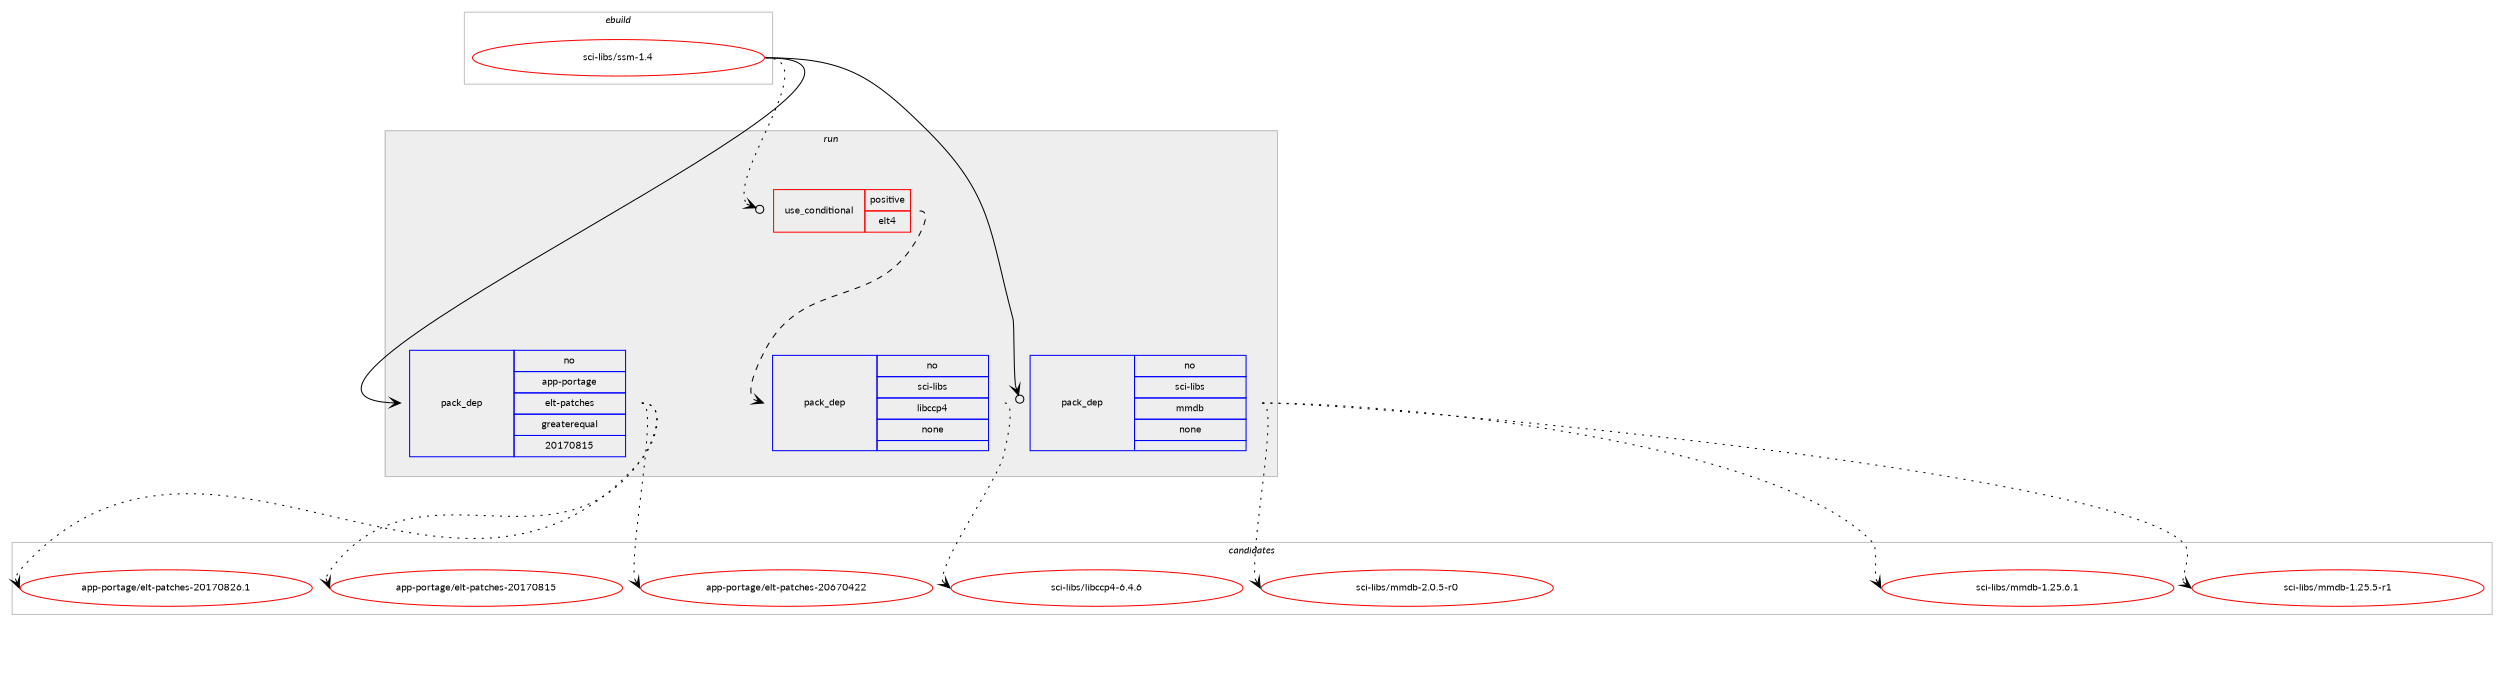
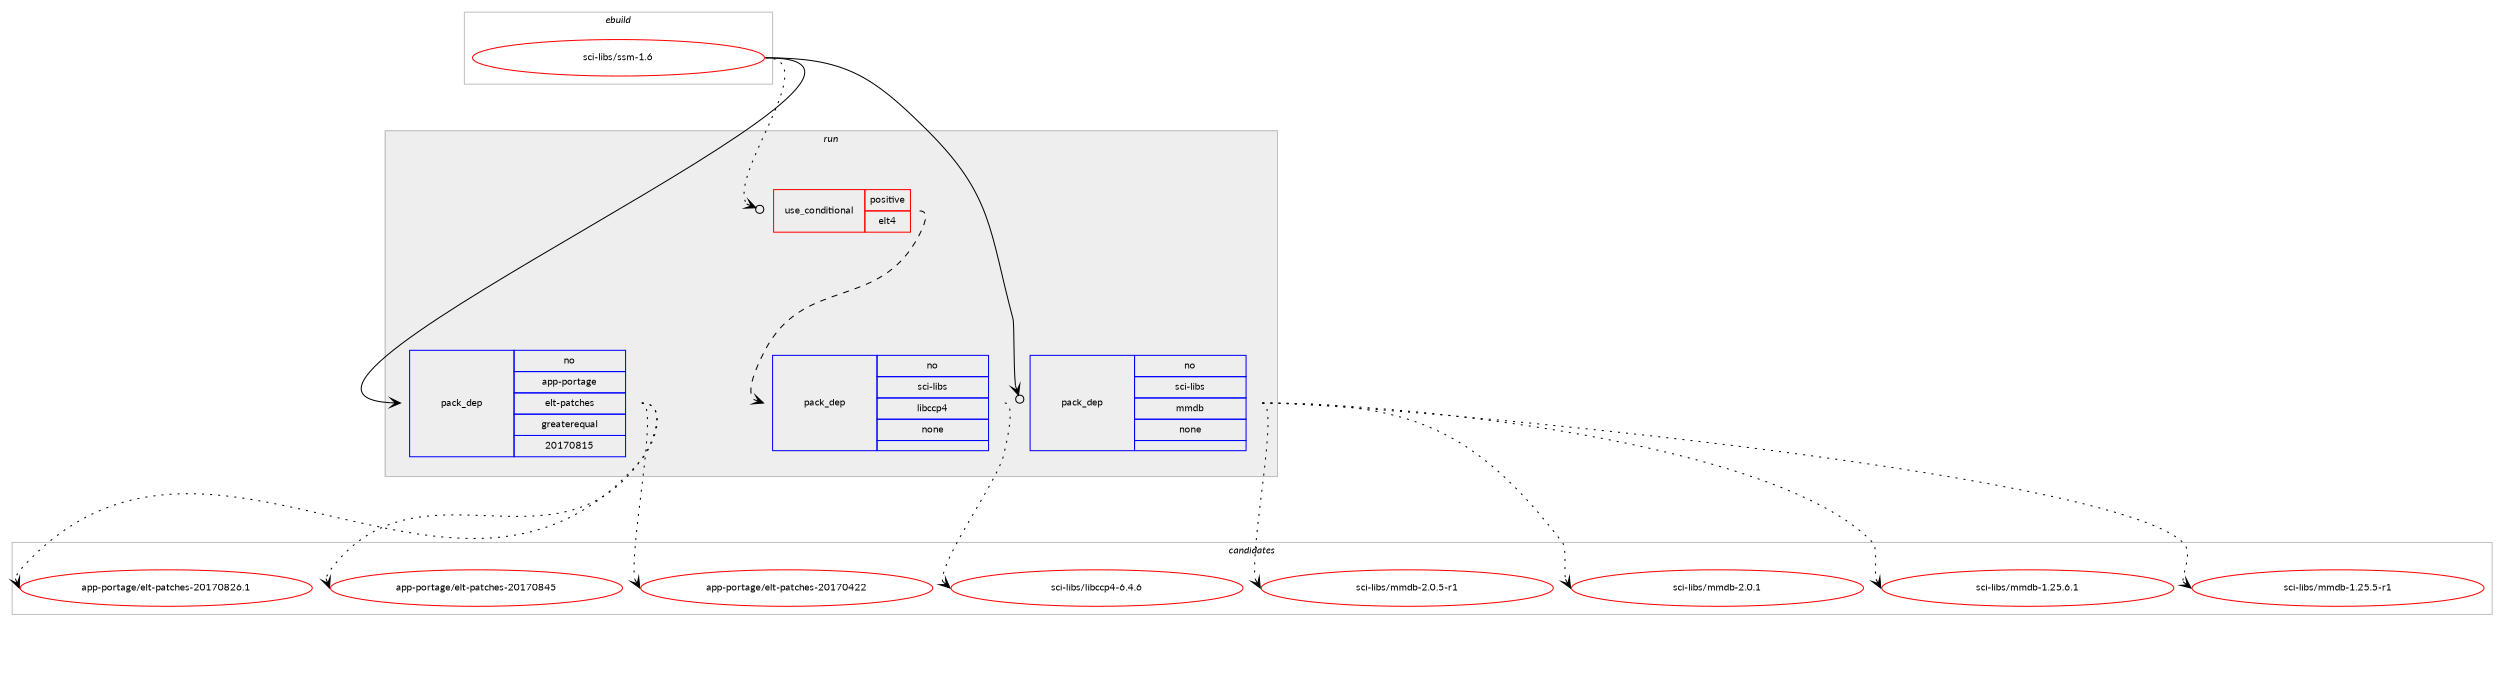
(618, 58) -> (618, 58)
(477, 588) -> (477, 588)
(787, 588) -> (787, 588)
(1407, 588) -> (1407, 588)
none -> (1718, 588)
